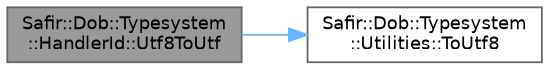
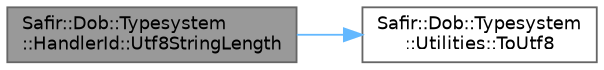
(124, 35) -> (152, 35)
